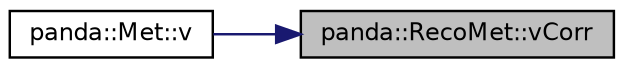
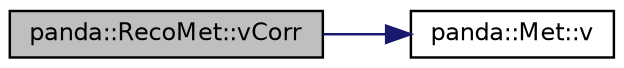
(244, 34) -> (354, 34)
